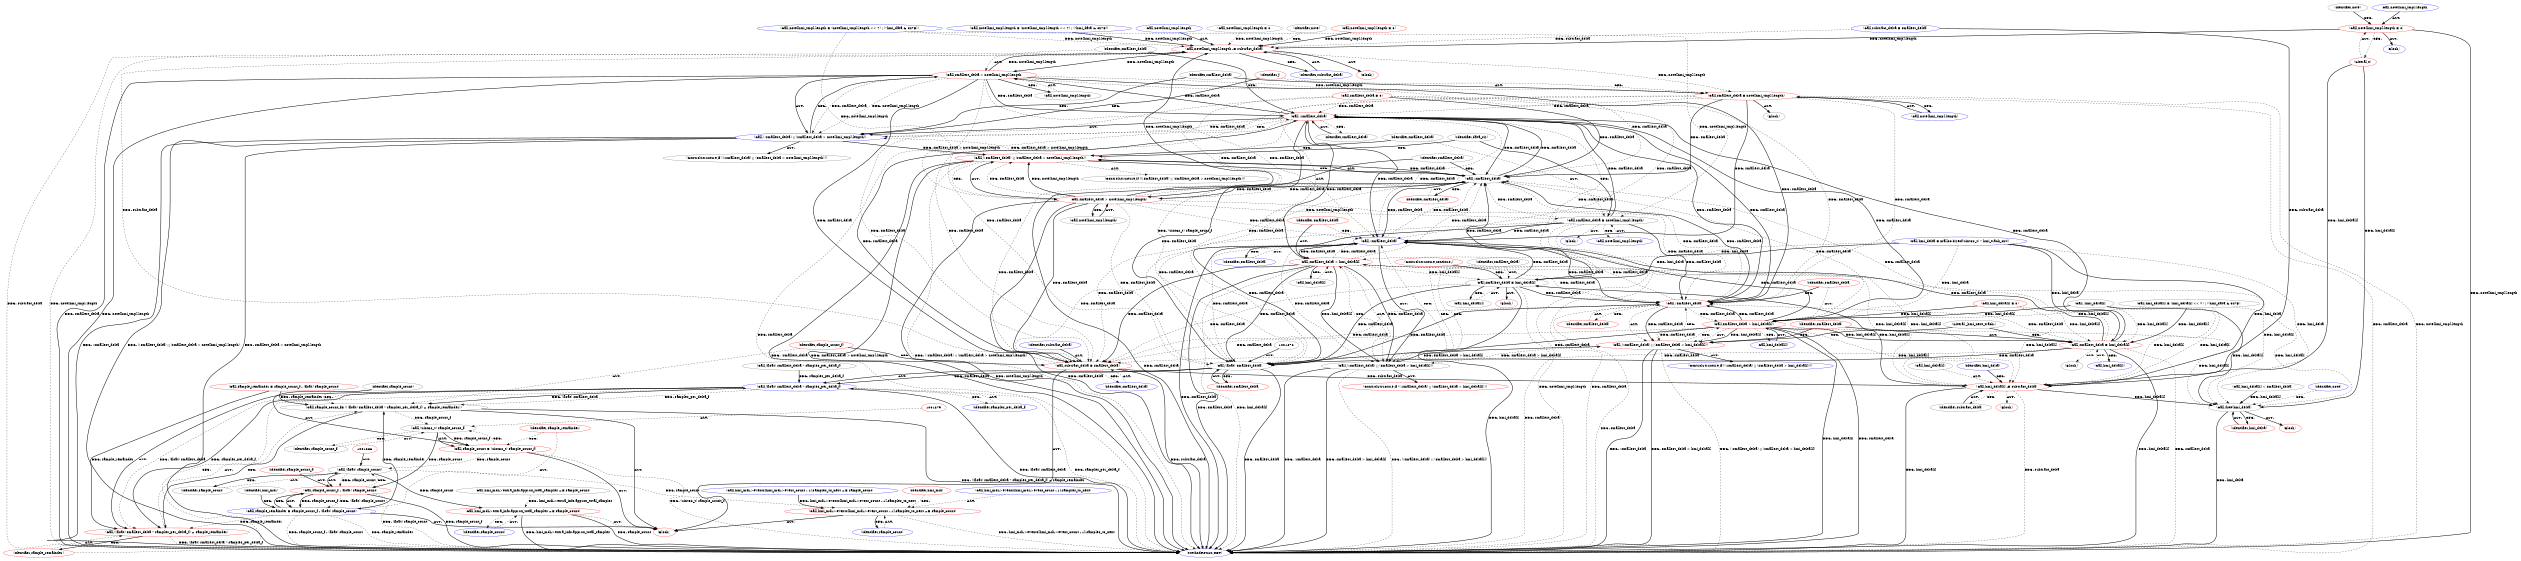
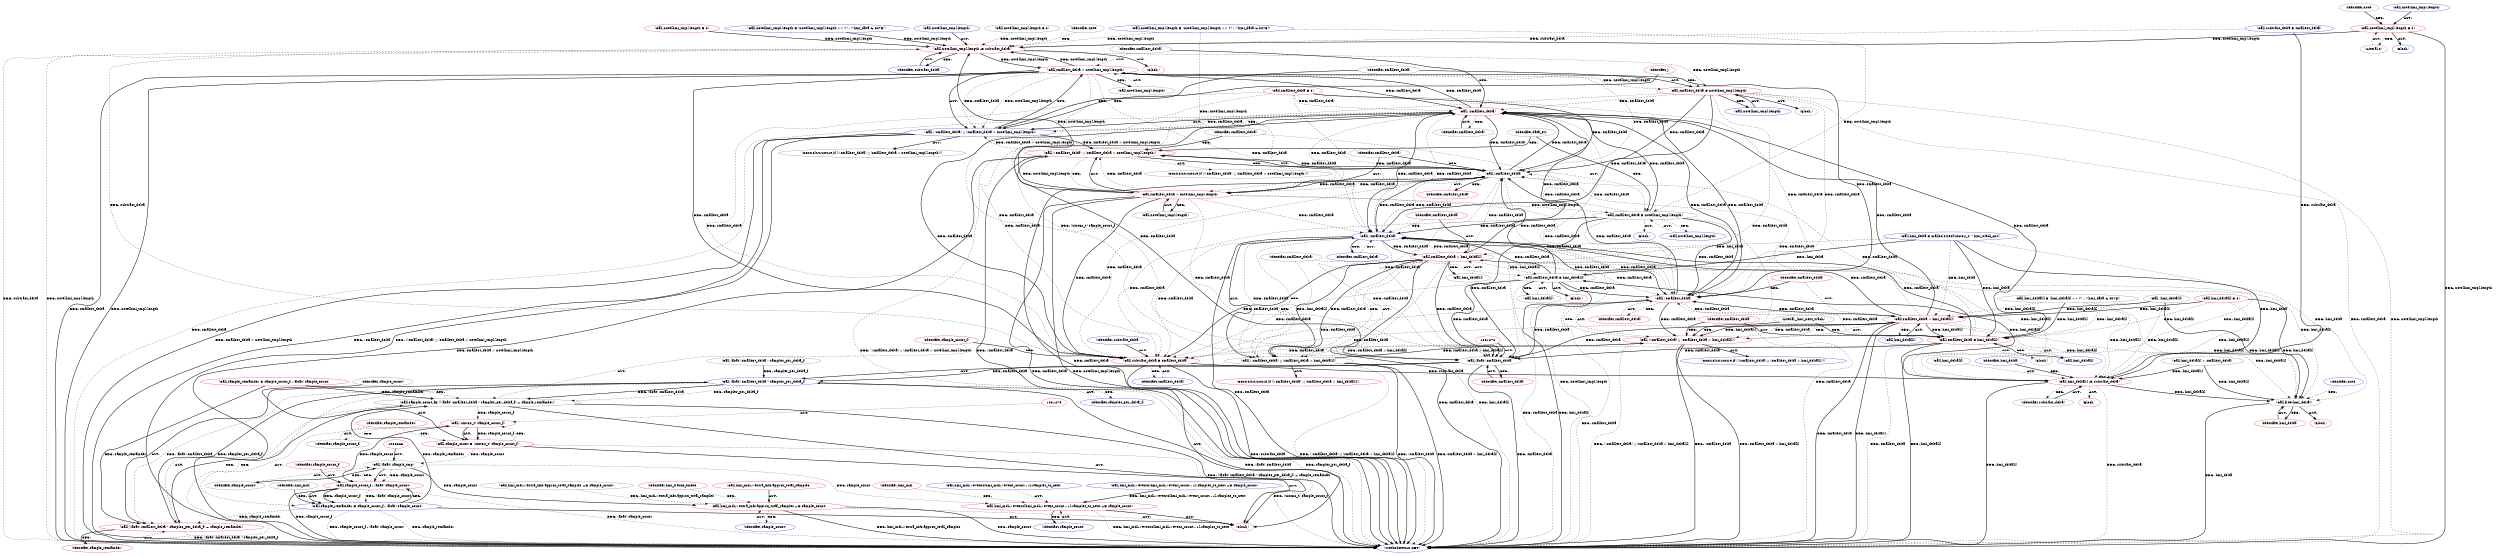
(2363, 62) -> (2374, 49)
(1429, 262) -> none
(2365, 276) -> (2280, 343)
(2324, 338) -> (2156, 373)
(1286, 345) -> (1488, 340)
(438, 428) -> (478, 423)
(365, 449) -> (396, 444)
(360, 470) -> (393, 465)
none -> (673, 486)
none -> (769, 486)
